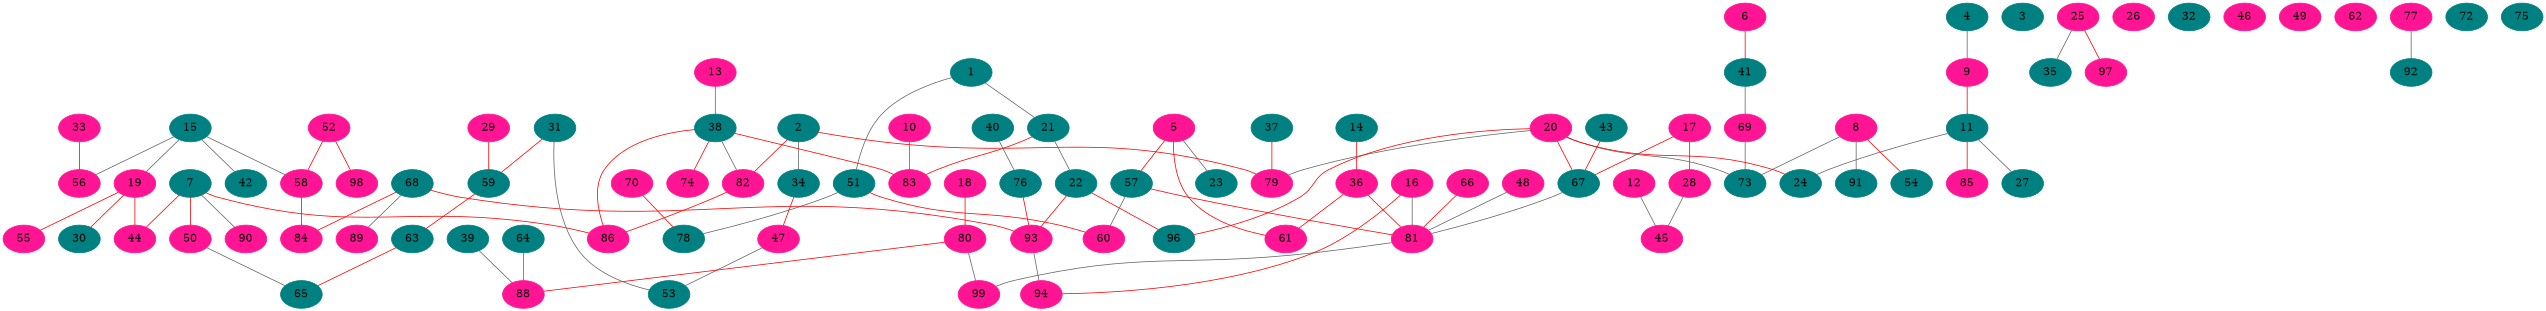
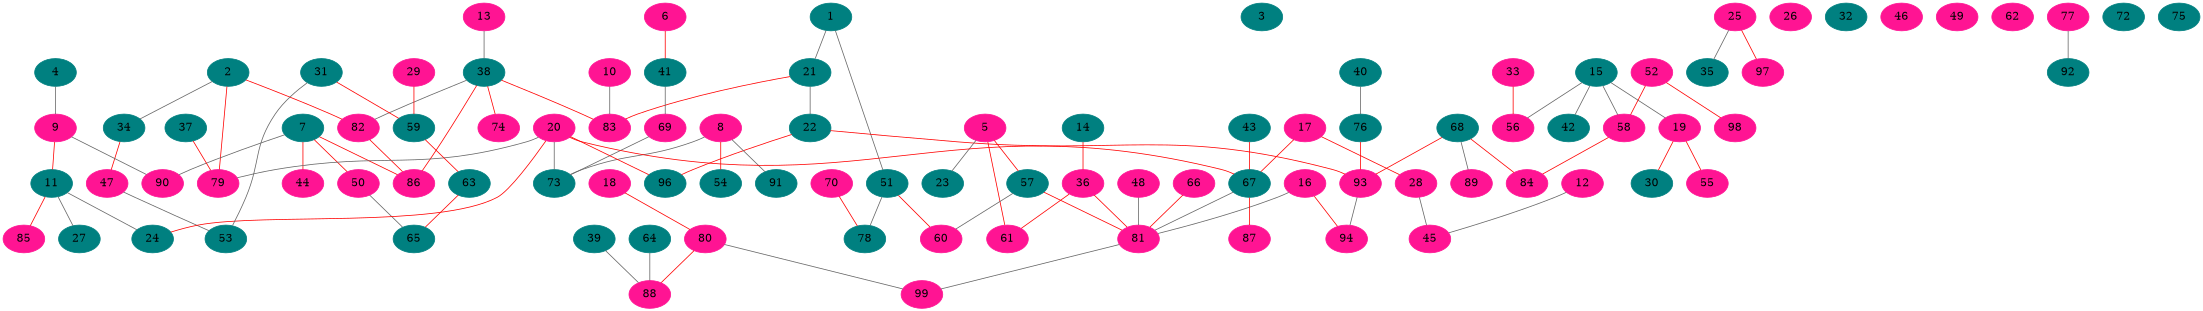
none -> (109, 156)
(135, 211) -> none
none -> (1250, 239)
